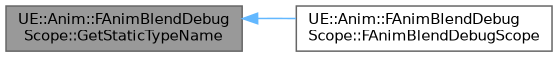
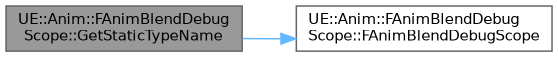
(277, 18) -> (262, 39)
